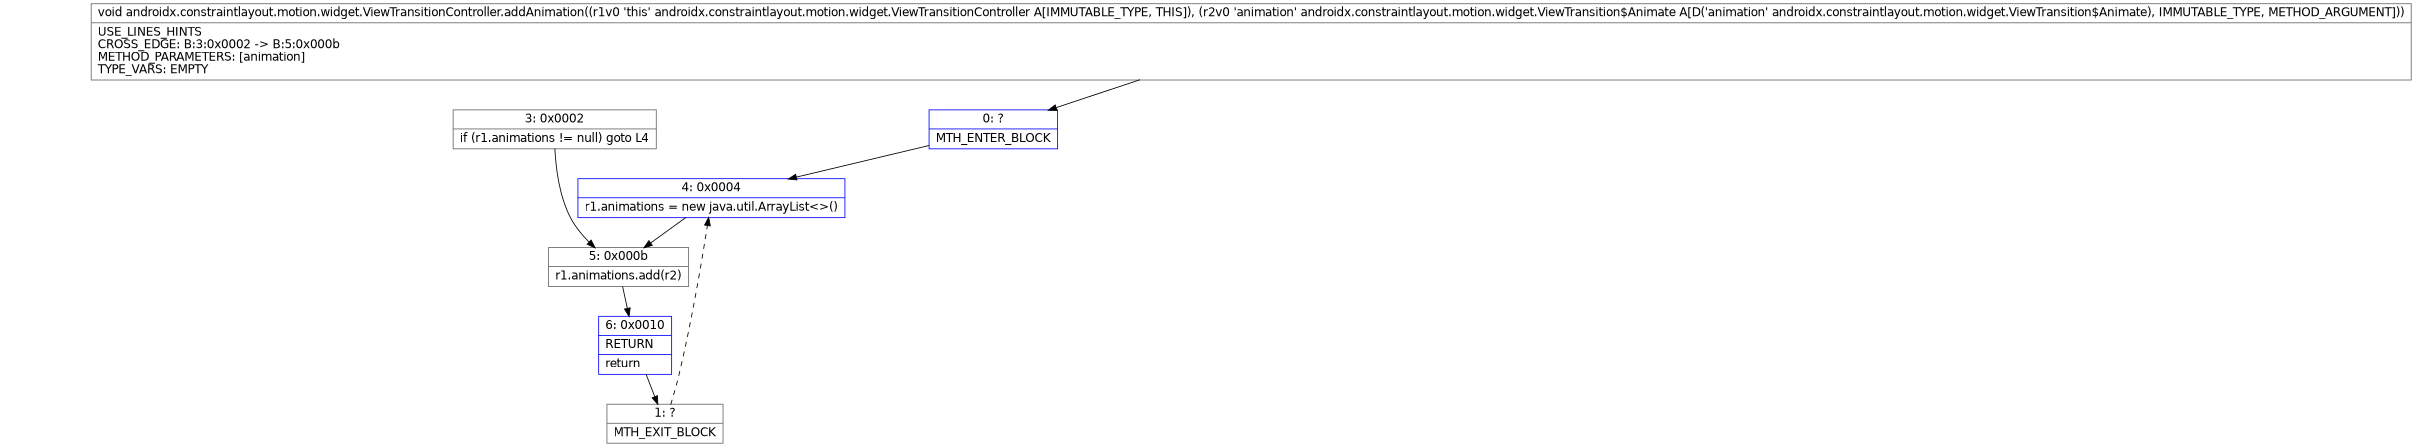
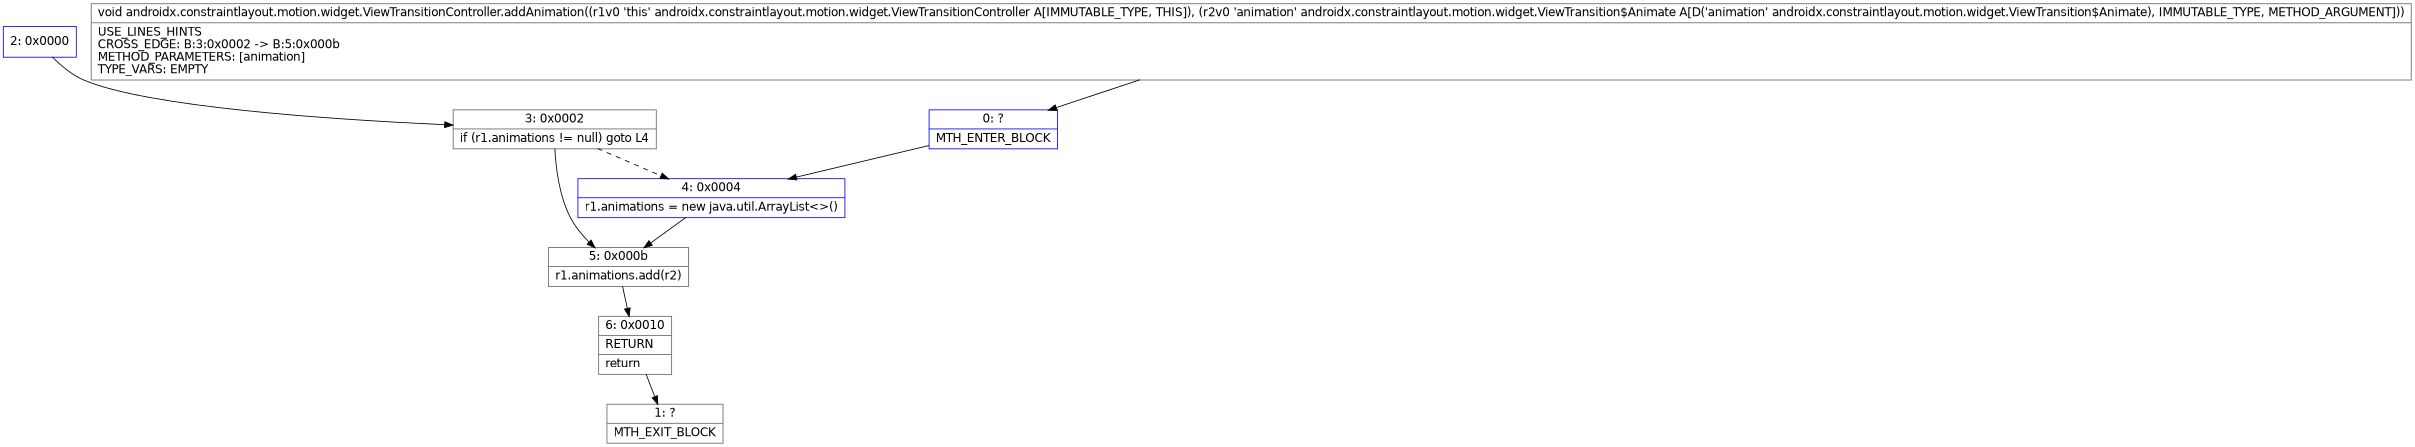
none -> (40, 42)
(692, 316) -> (629, 162)
(635, 345) -> (635, 345)
